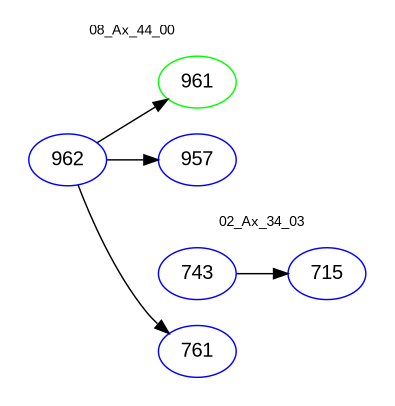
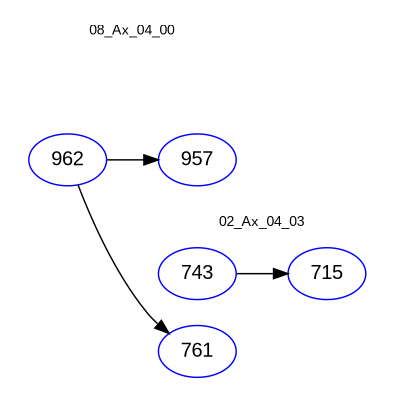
(133, 31) -> (133, 31)
(197, 82) -> none
(262, 223) -> (262, 223)
